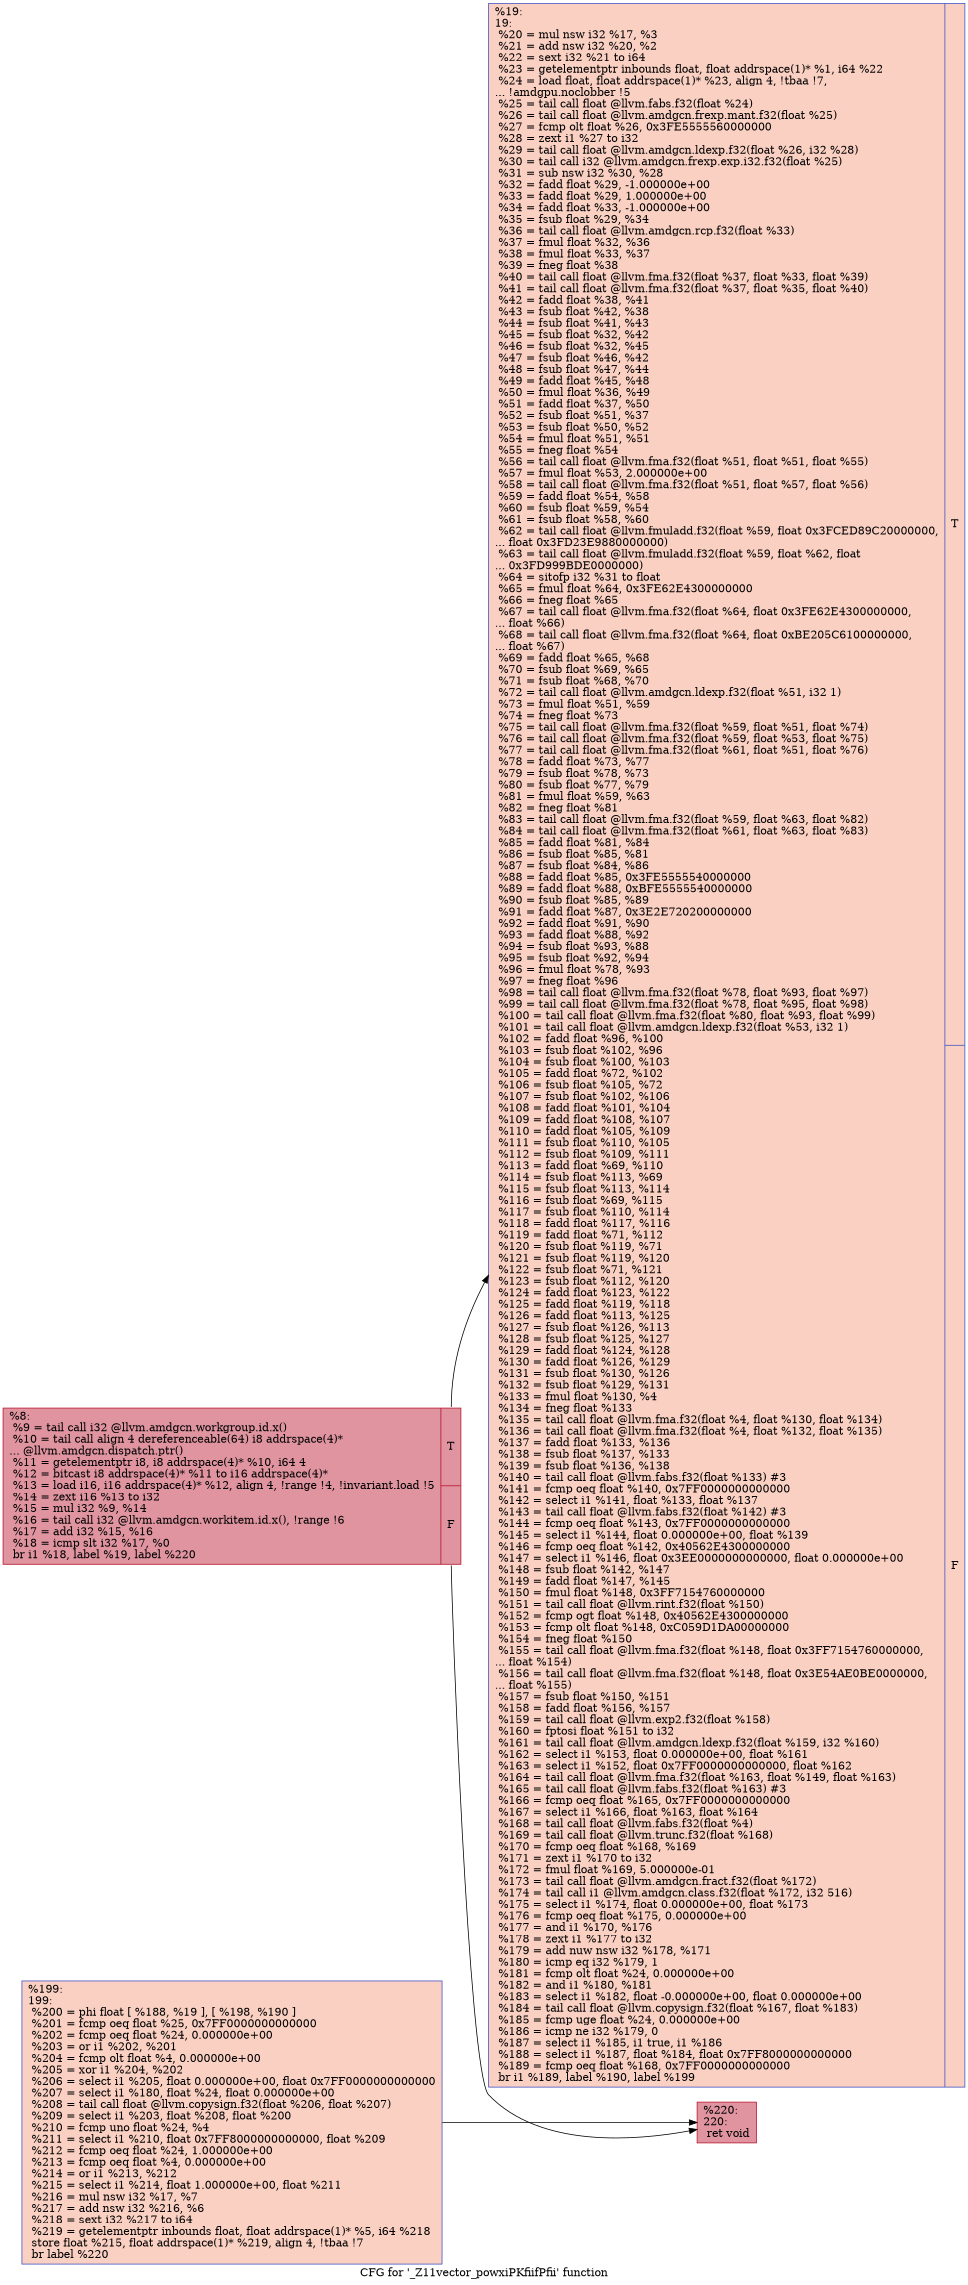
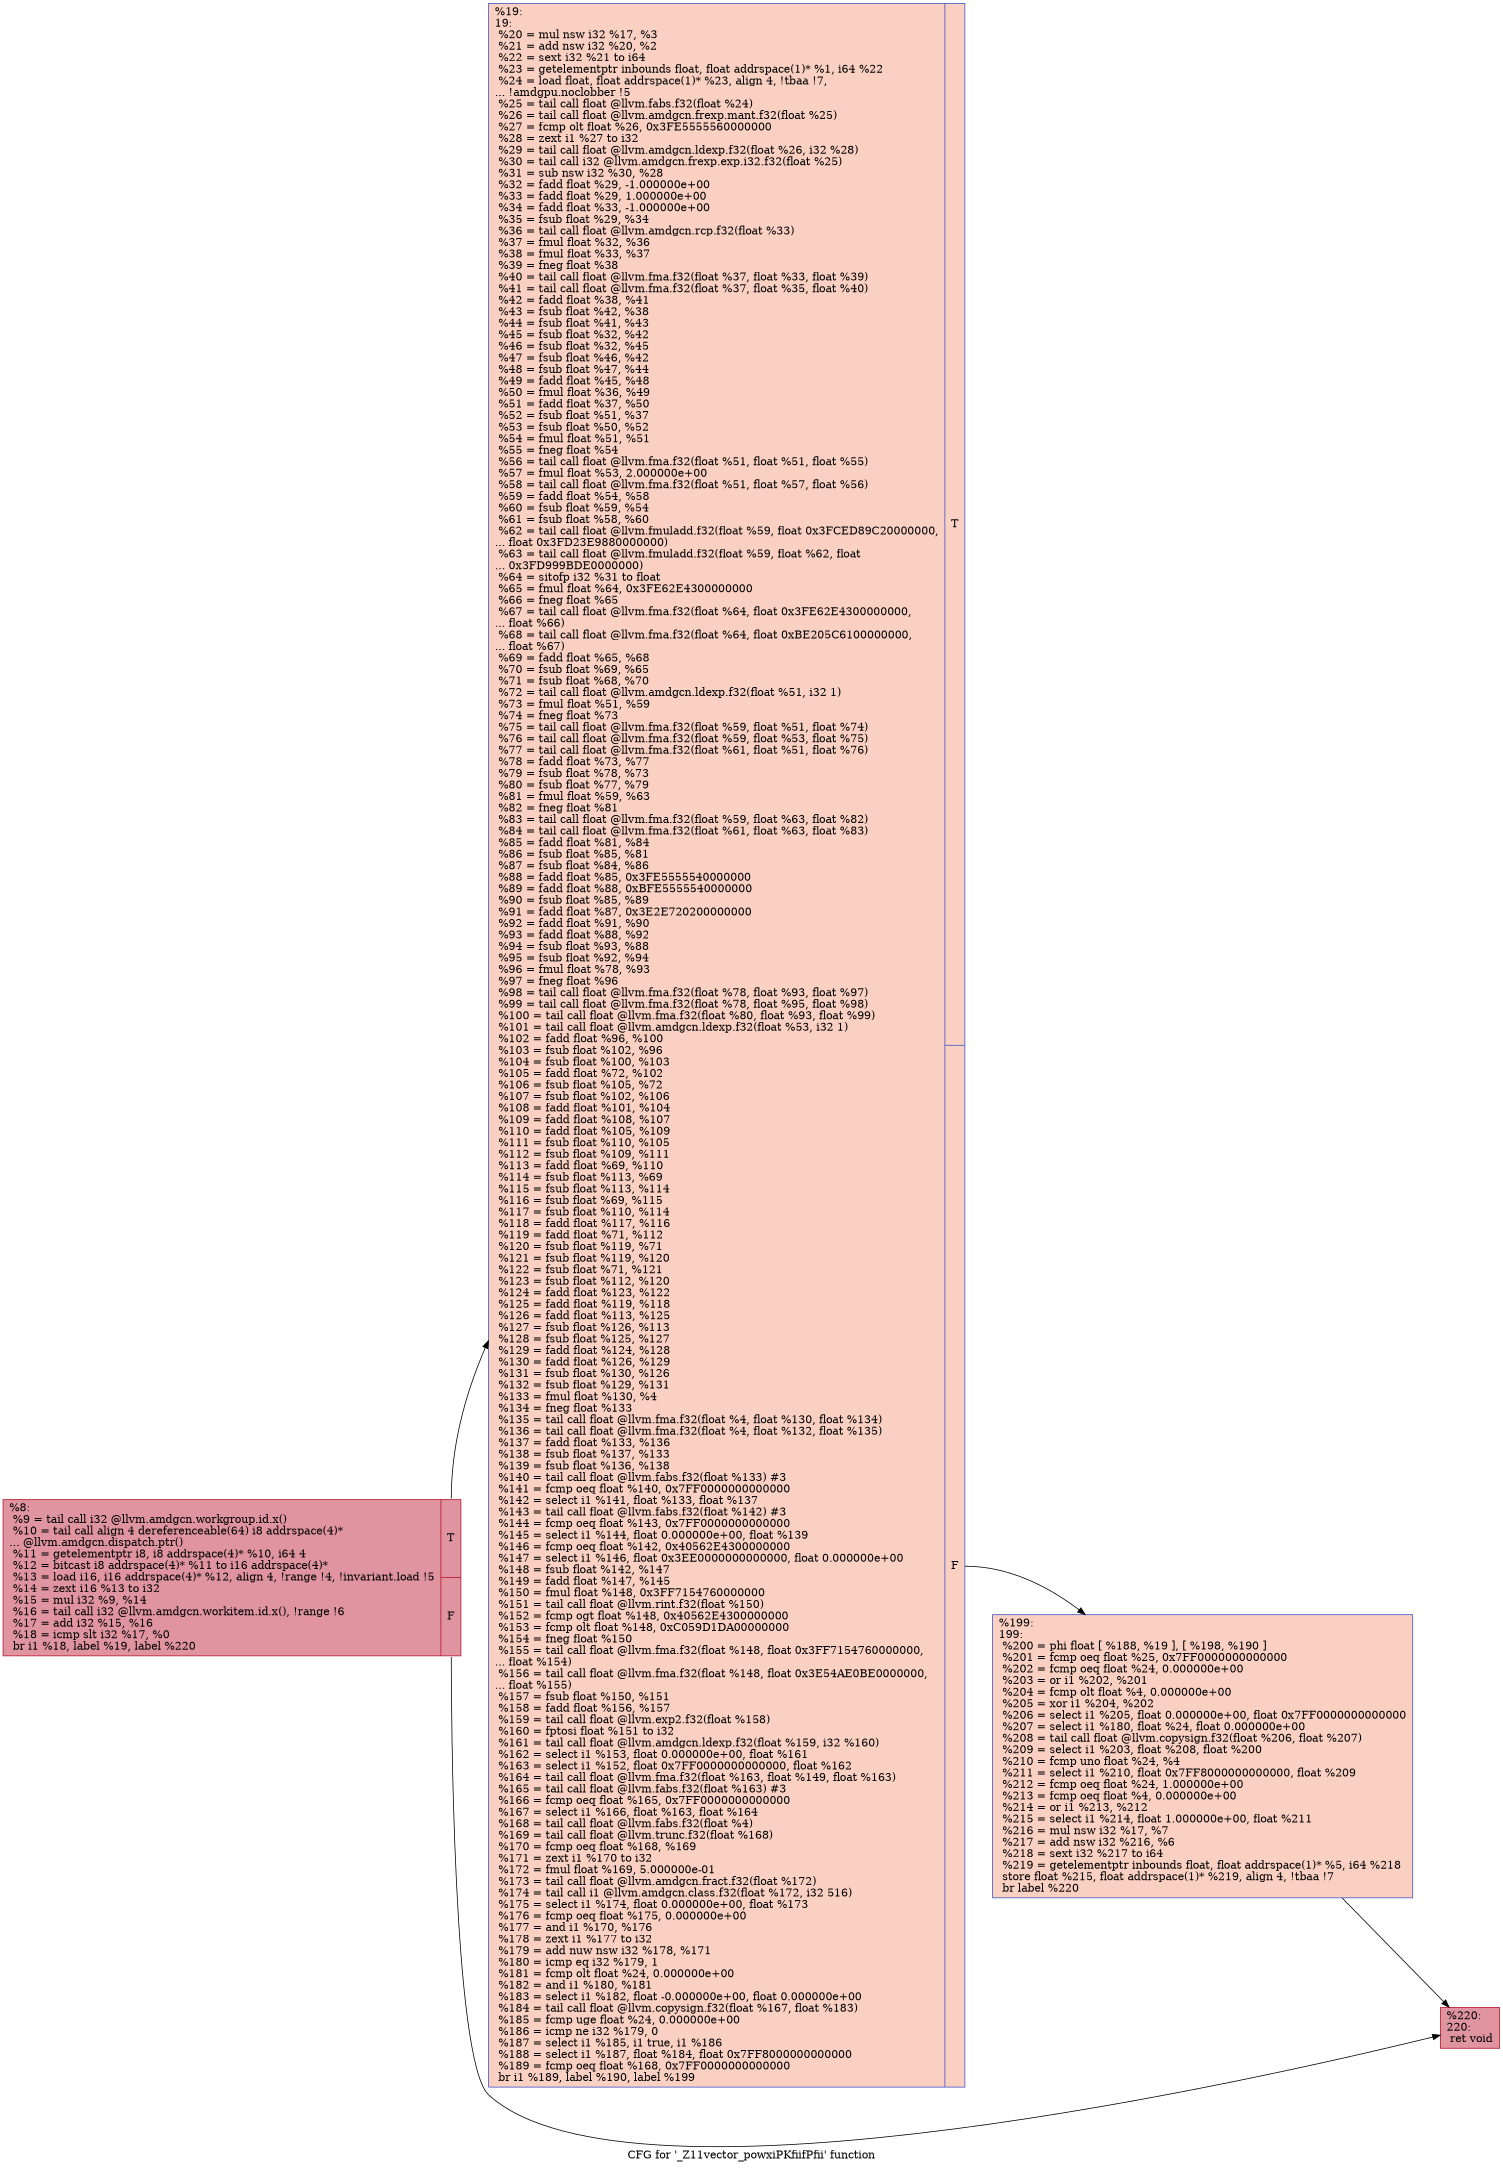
none -> (1025, 1579)
